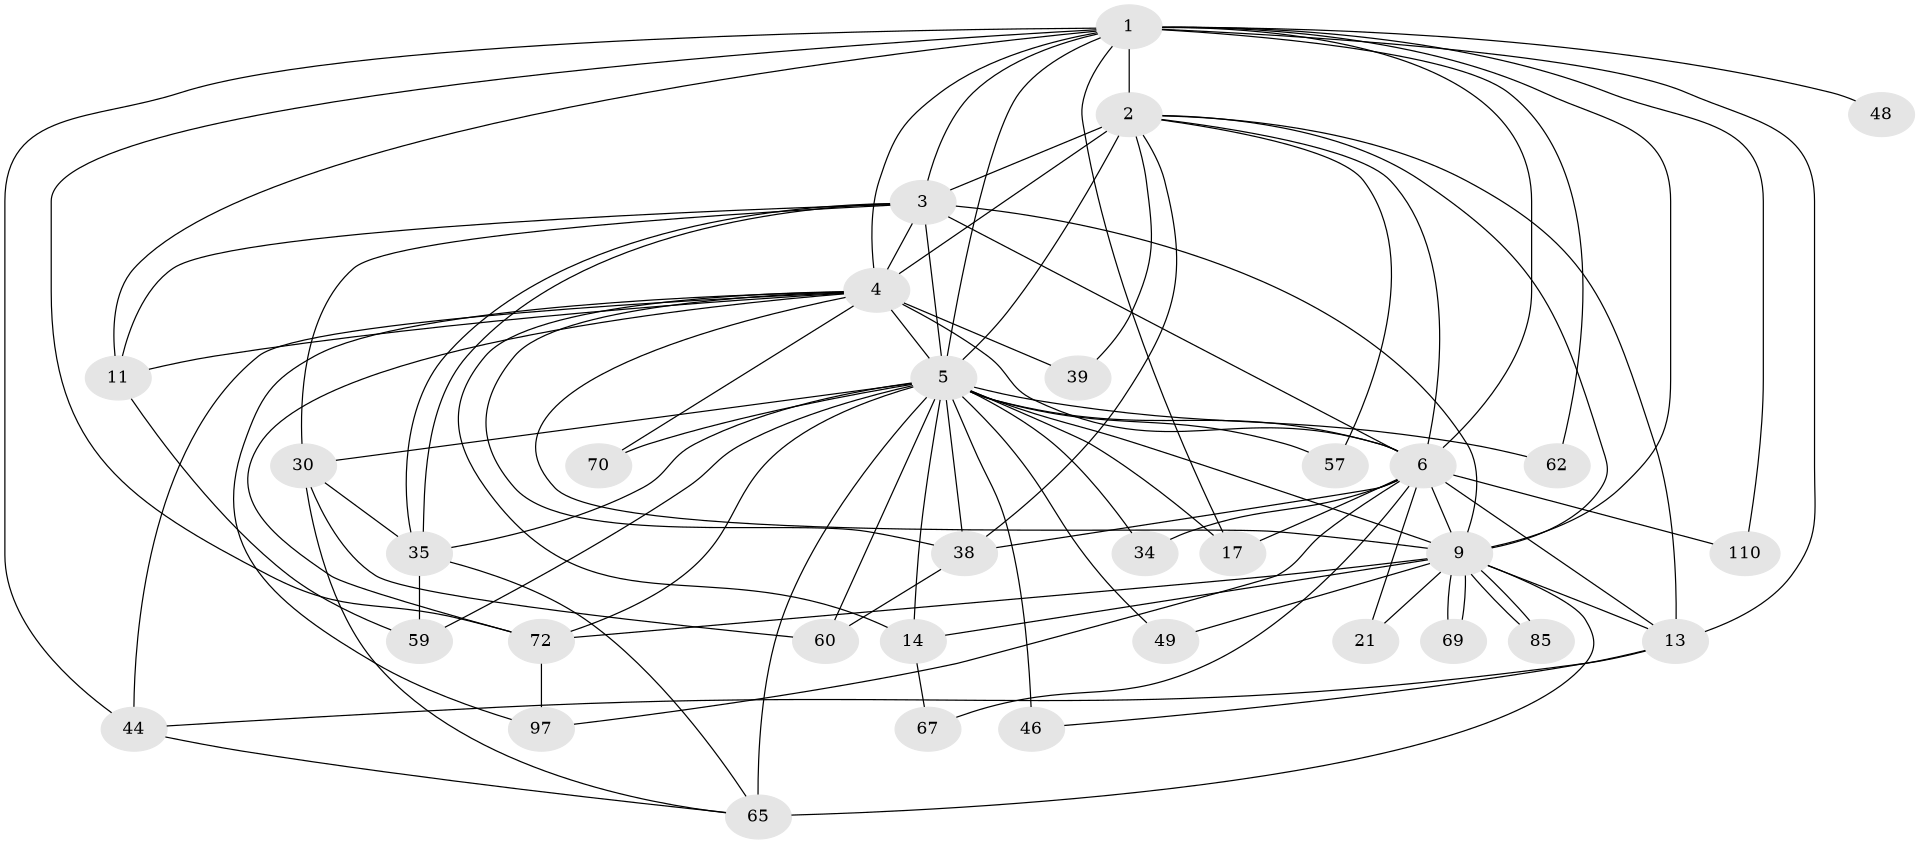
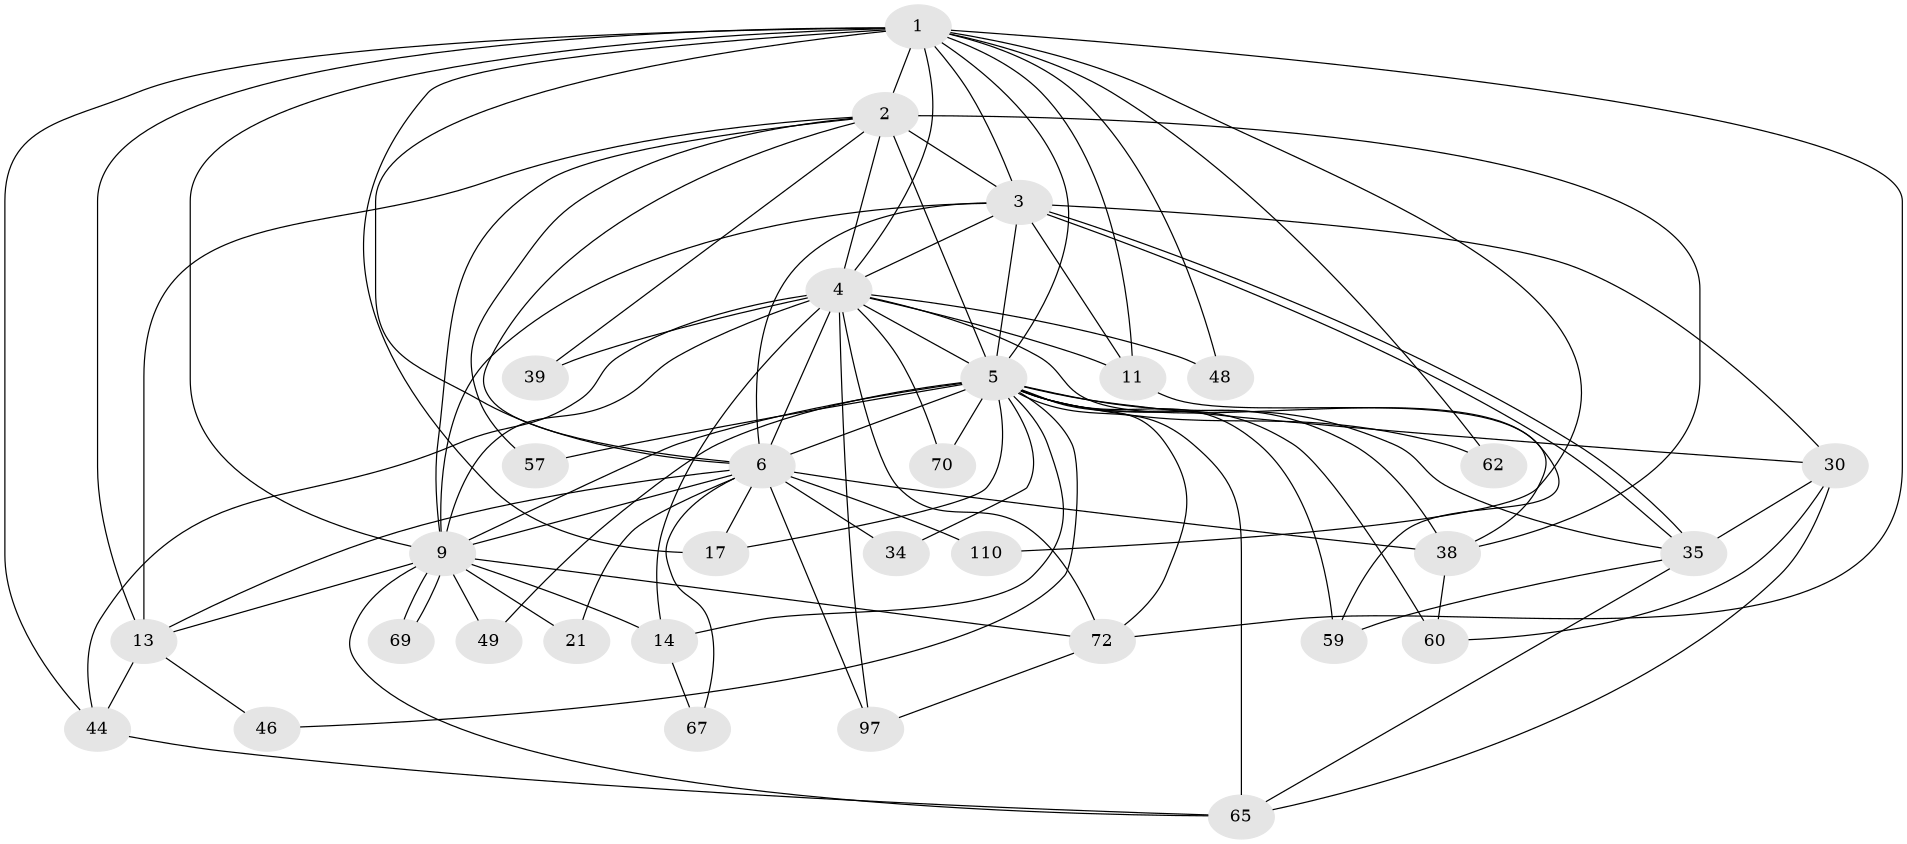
none -> (1044, 322)
(1541, 641) -> none
